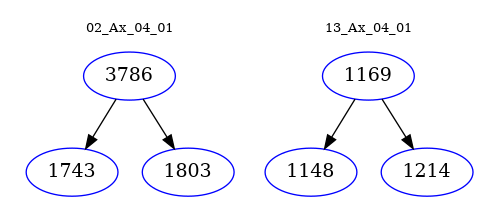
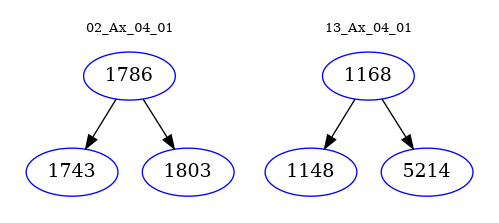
(129, 76) -> (129, 76)
(368, 76) -> (368, 76)
(427, 172) -> (427, 172)
